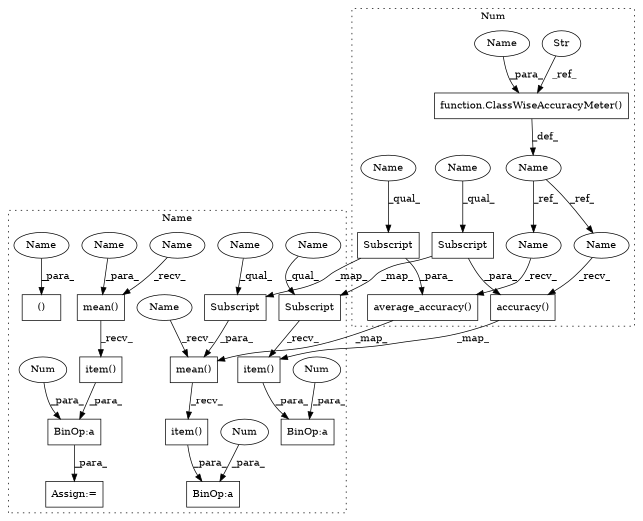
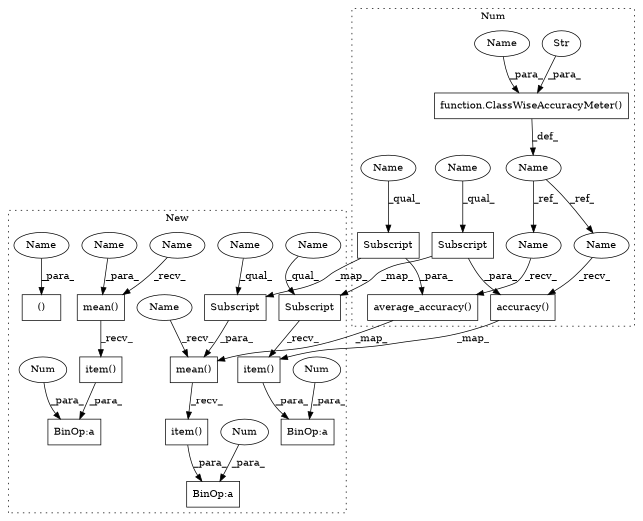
(564, 75) -> (564, 75)
(177, 219) -> (177, 219)
(74, 494) -> none
